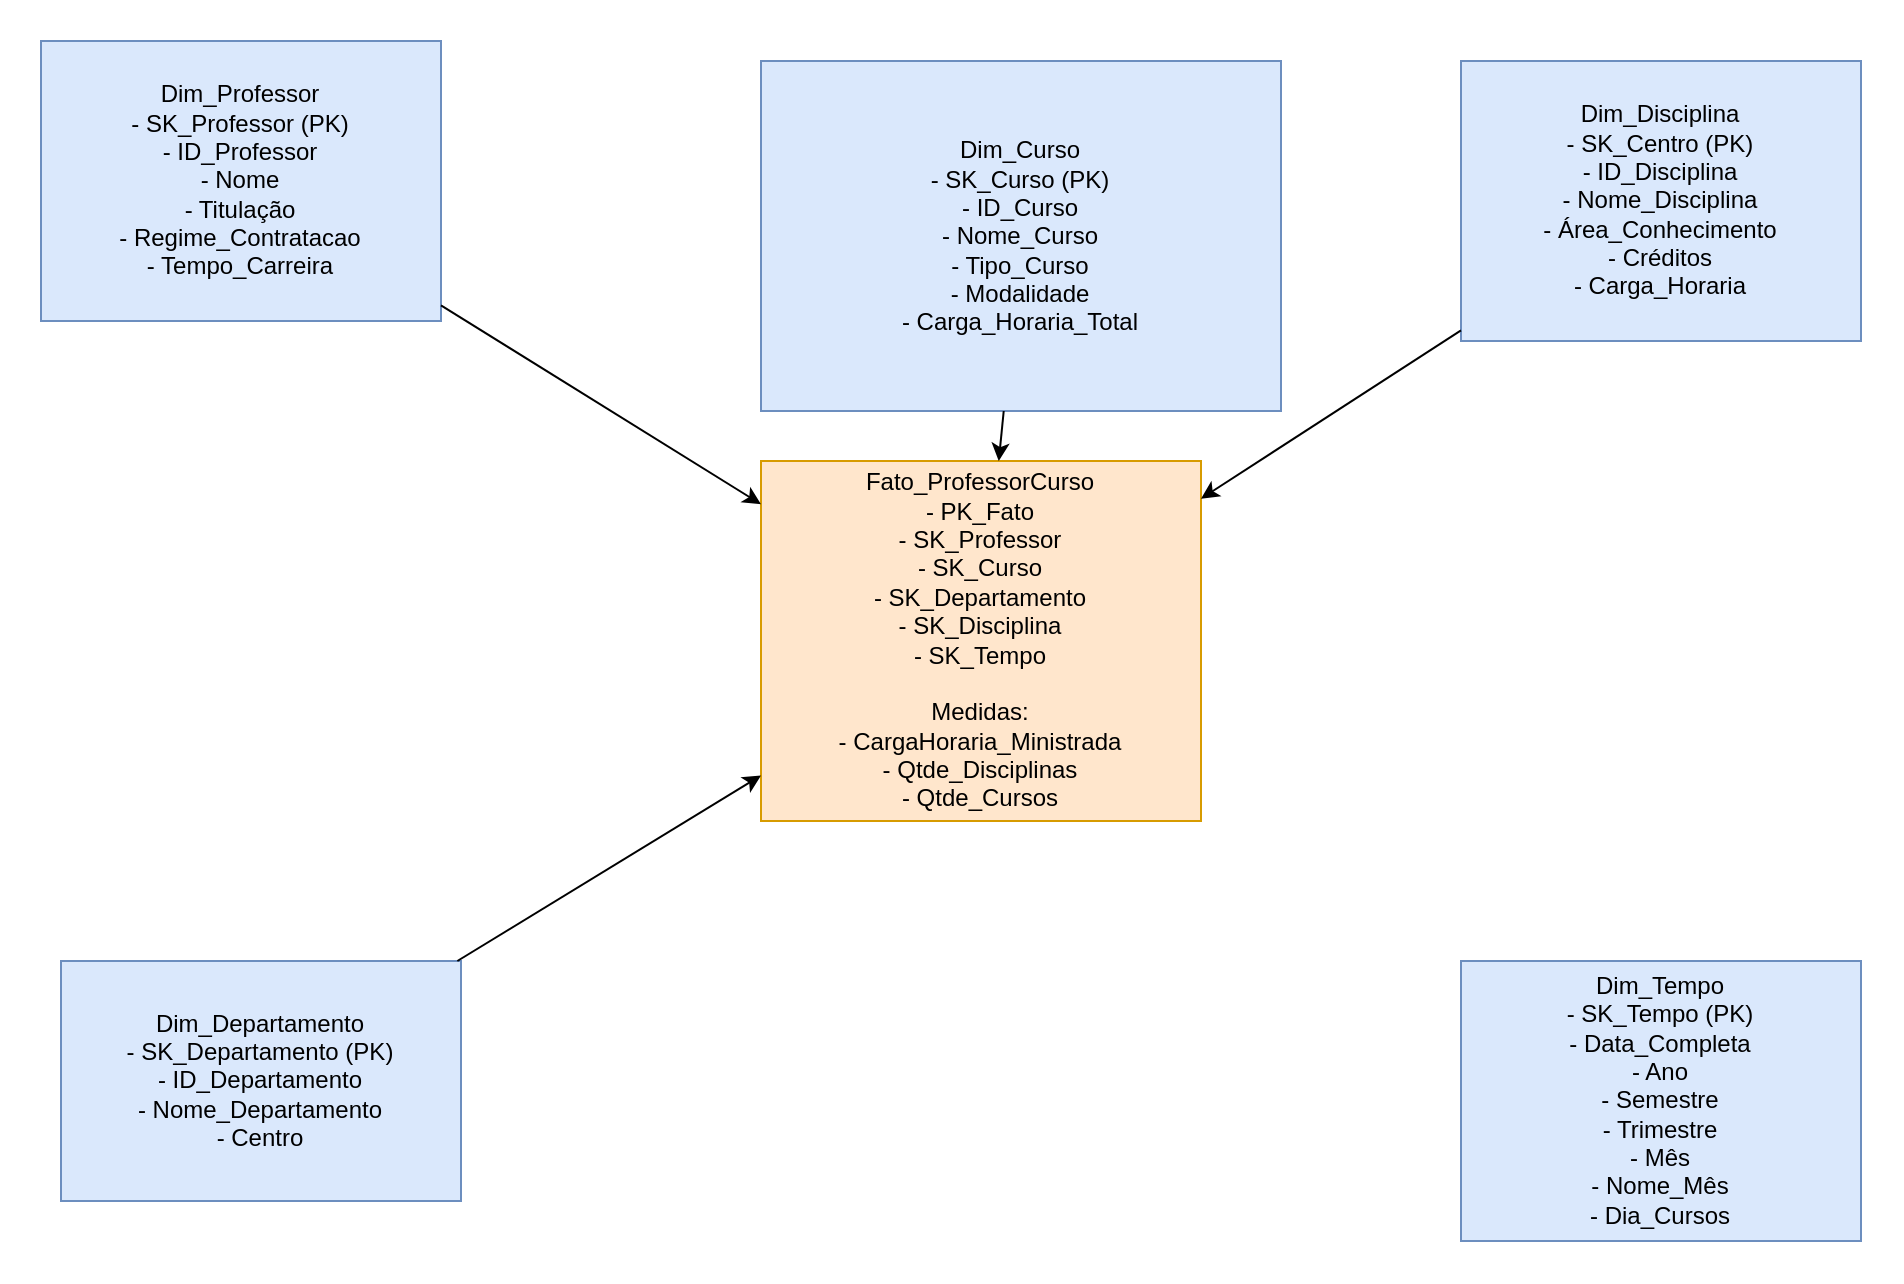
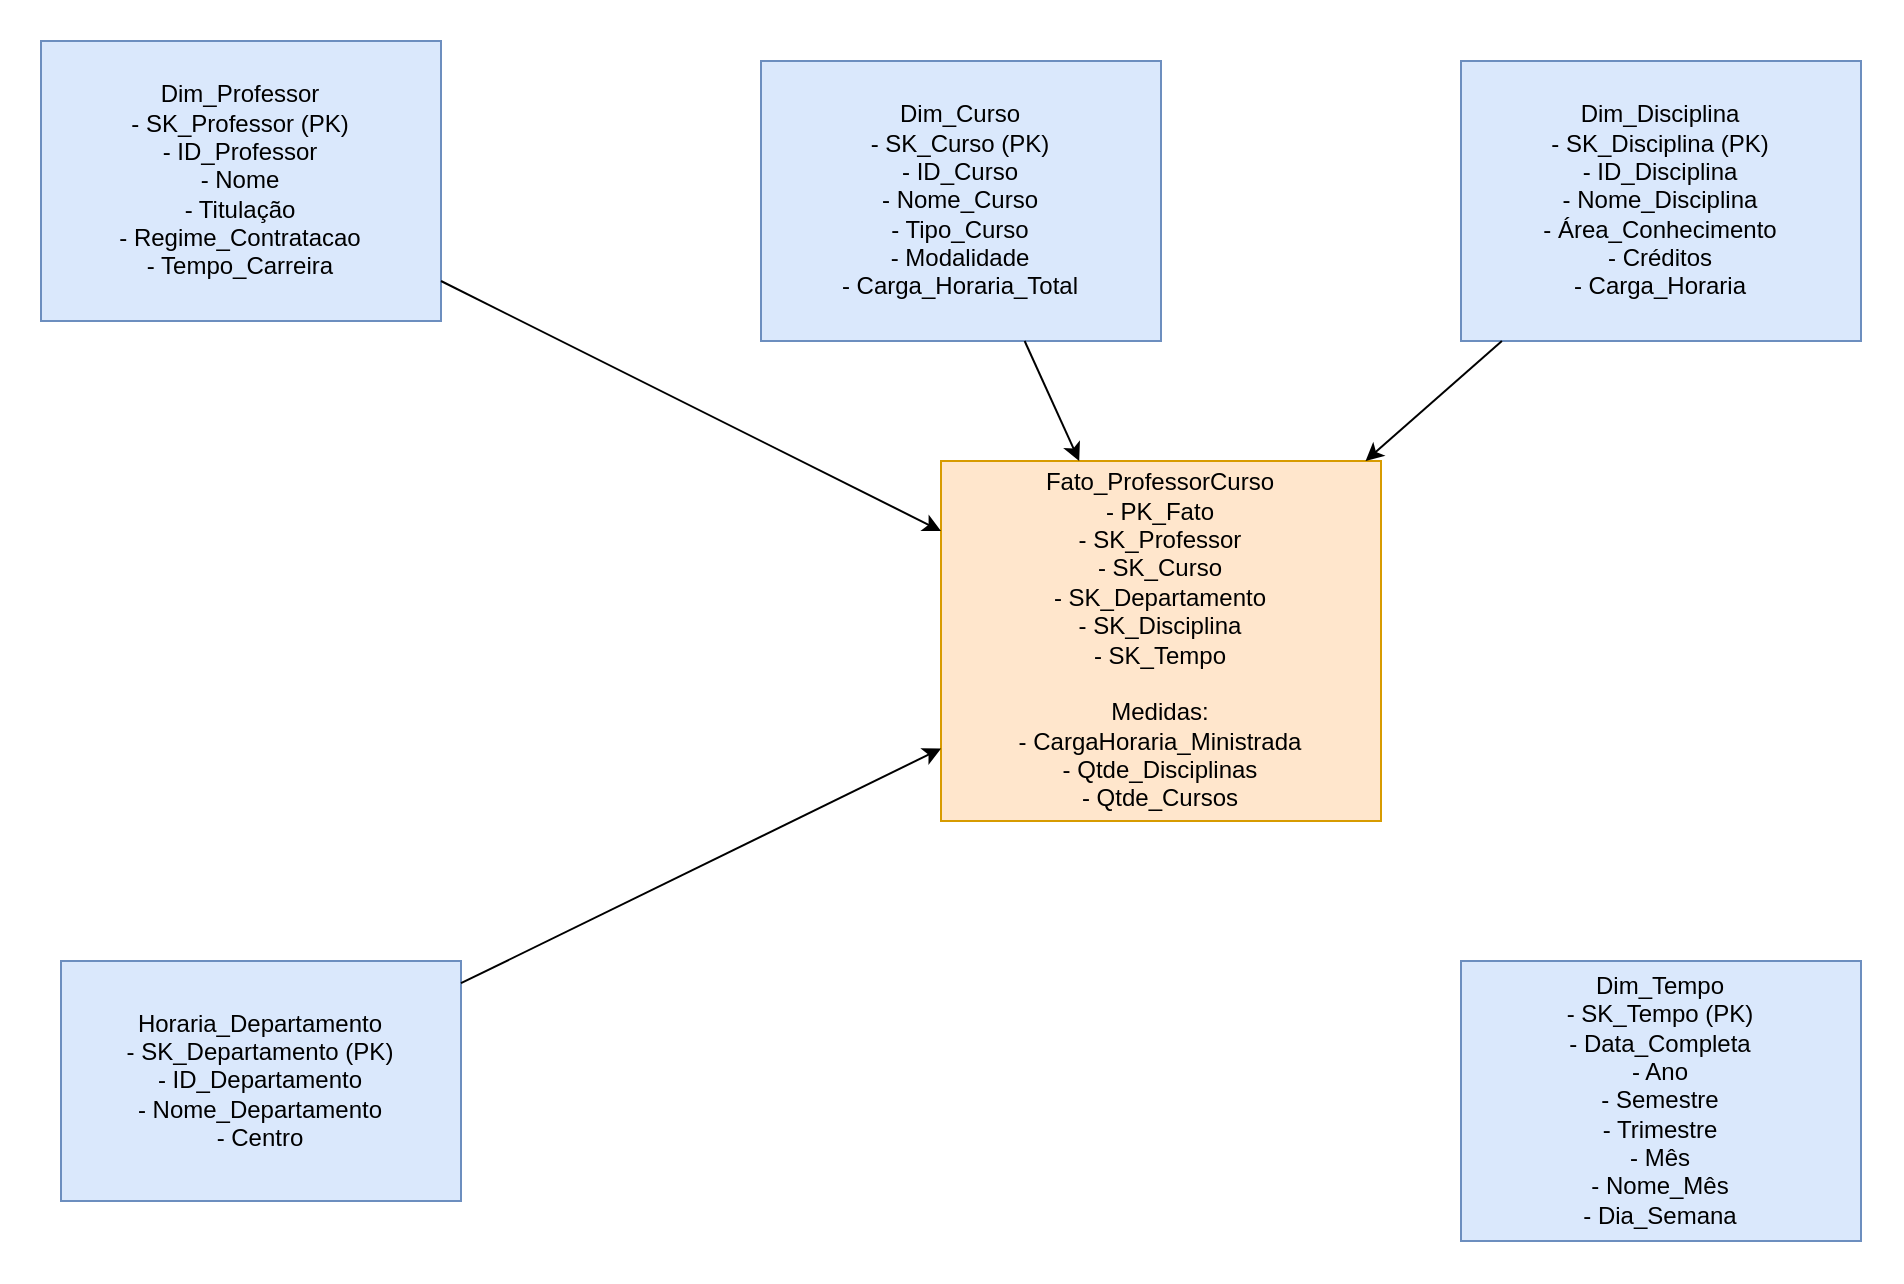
(1661, 201) -> (1661, 201)
(1021, 236) -> (961, 201)
(981, 641) -> (1161, 641)
(261, 1081) -> (261, 1081)
(1661, 1101) -> (1661, 1101)
